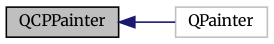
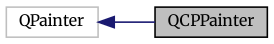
(155, 22) -> (135, 22)
